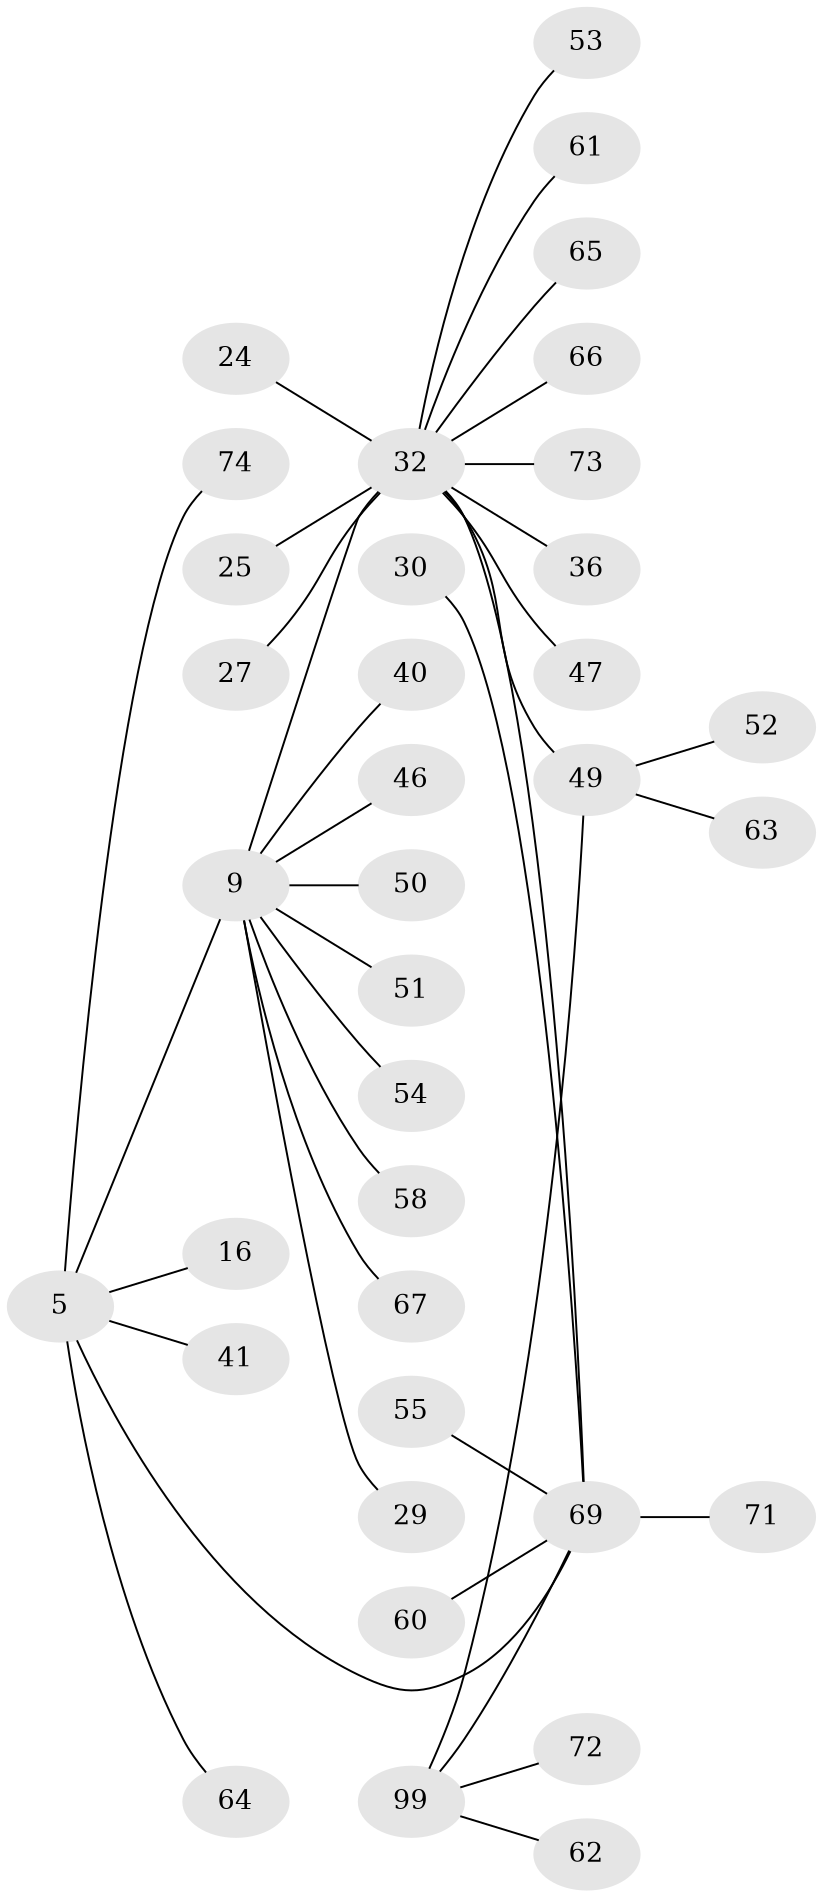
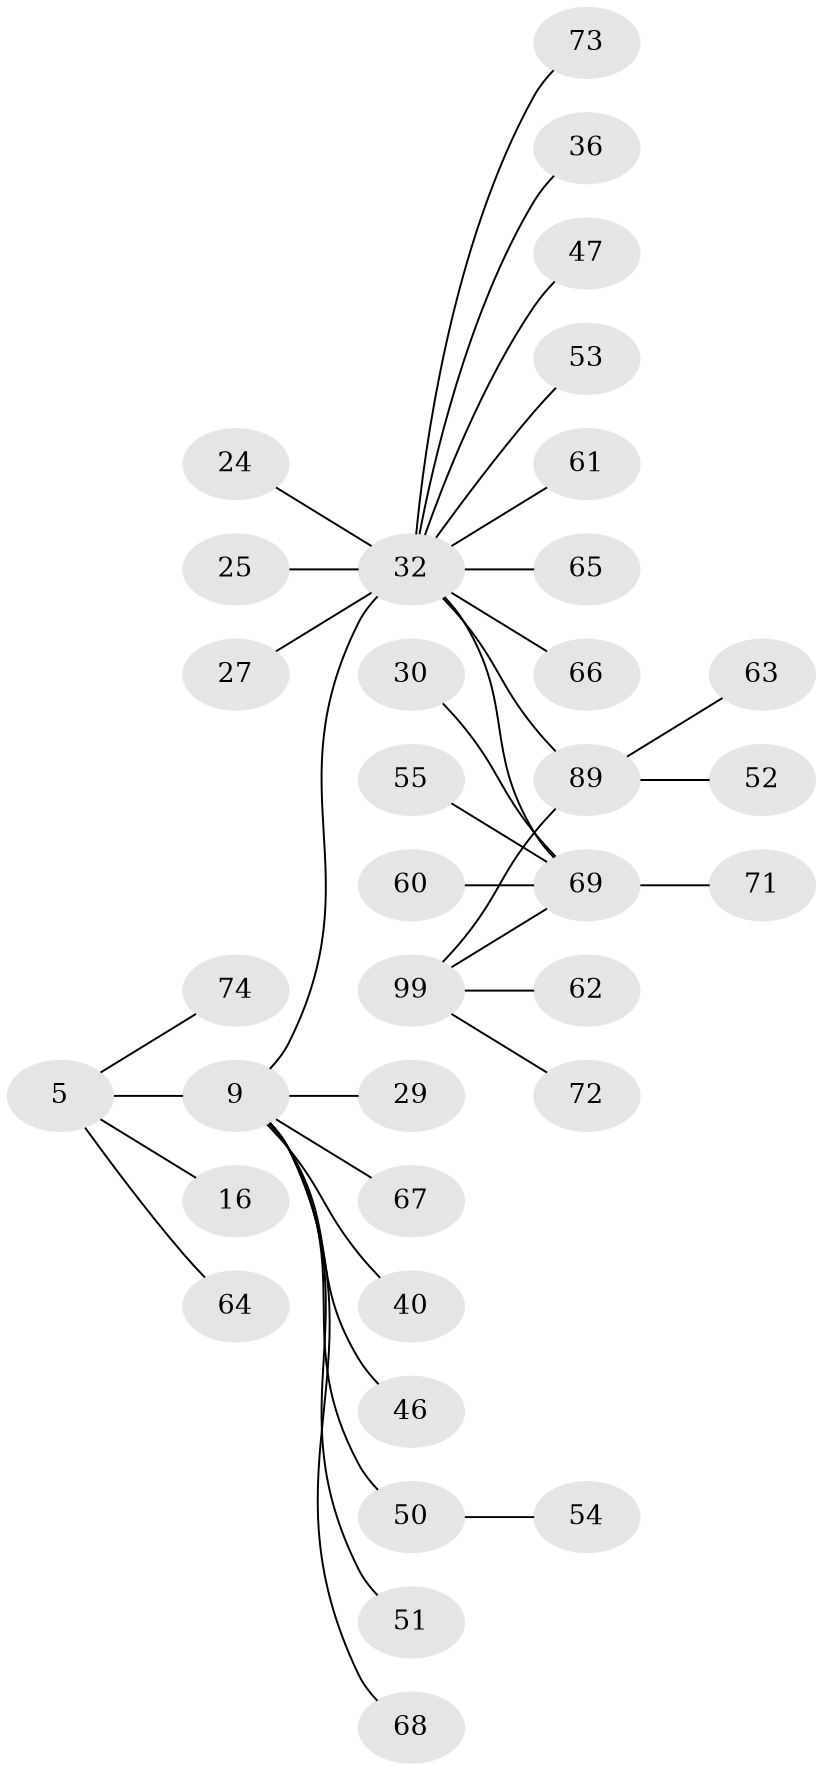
(587, 780) -> (587, 780)
(318, 994) -> (500, 1517)
(411, 1201) -> (411, 1728)
(236, 1359) -> none
(288, 1629) -> none
